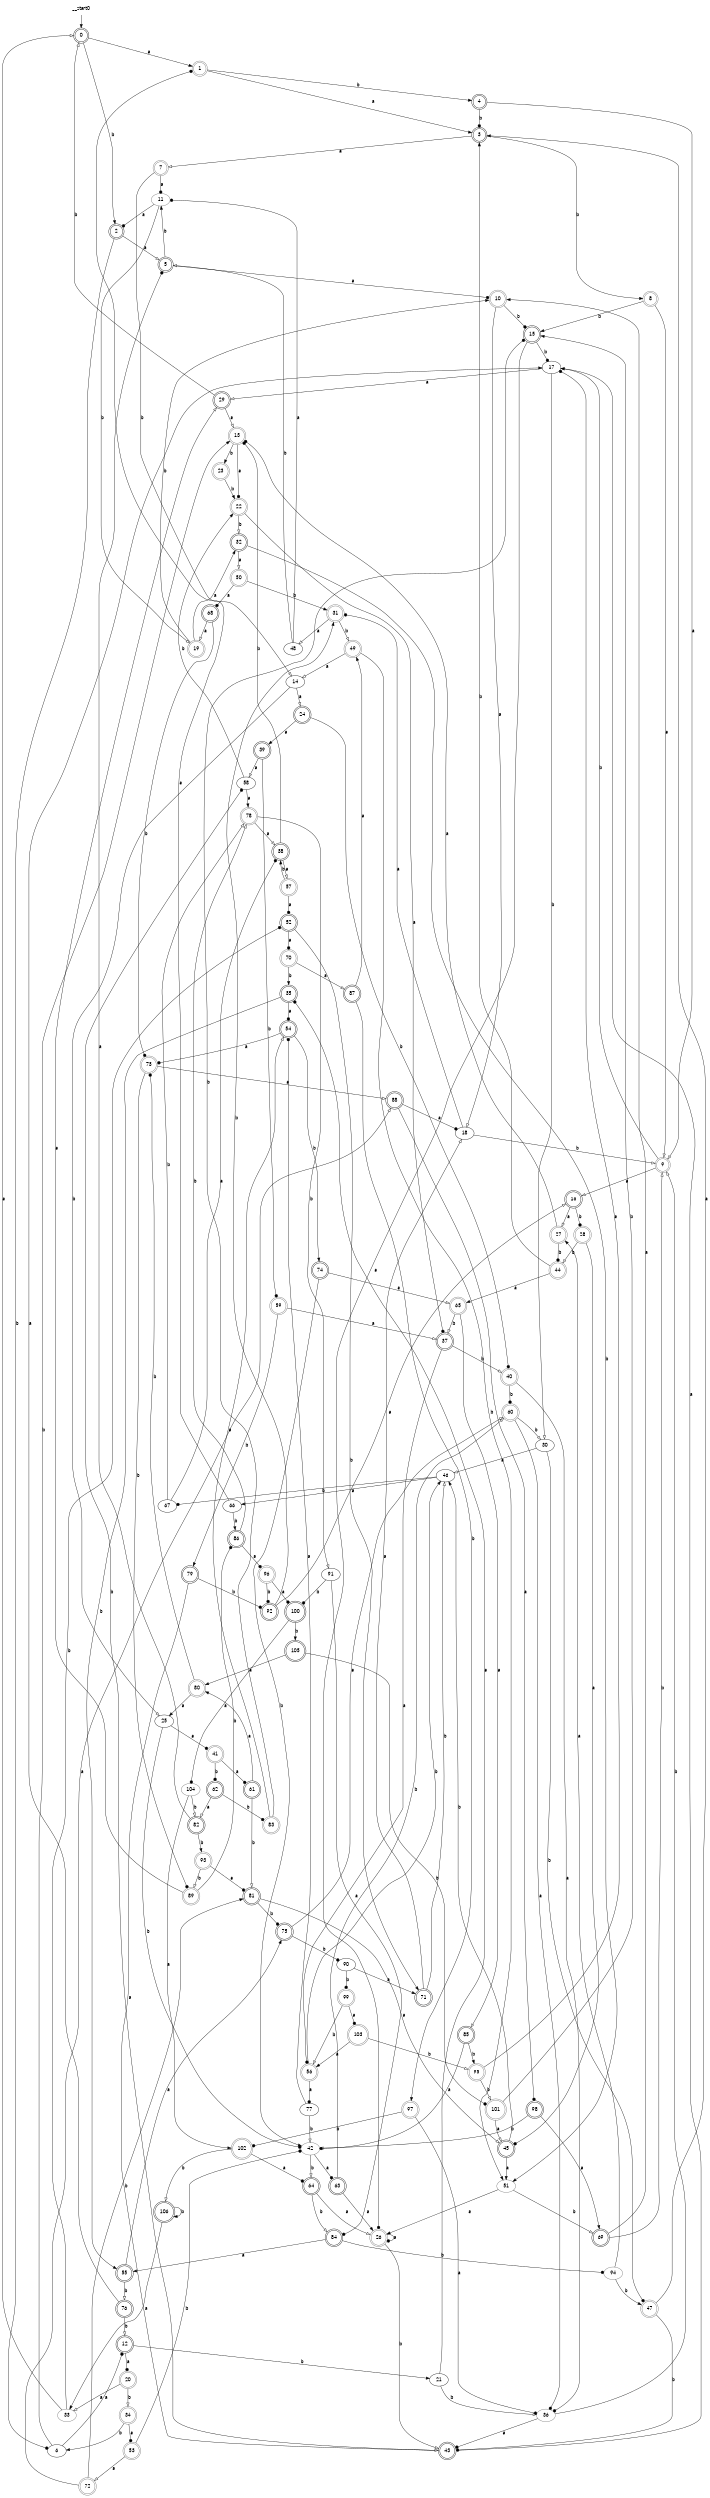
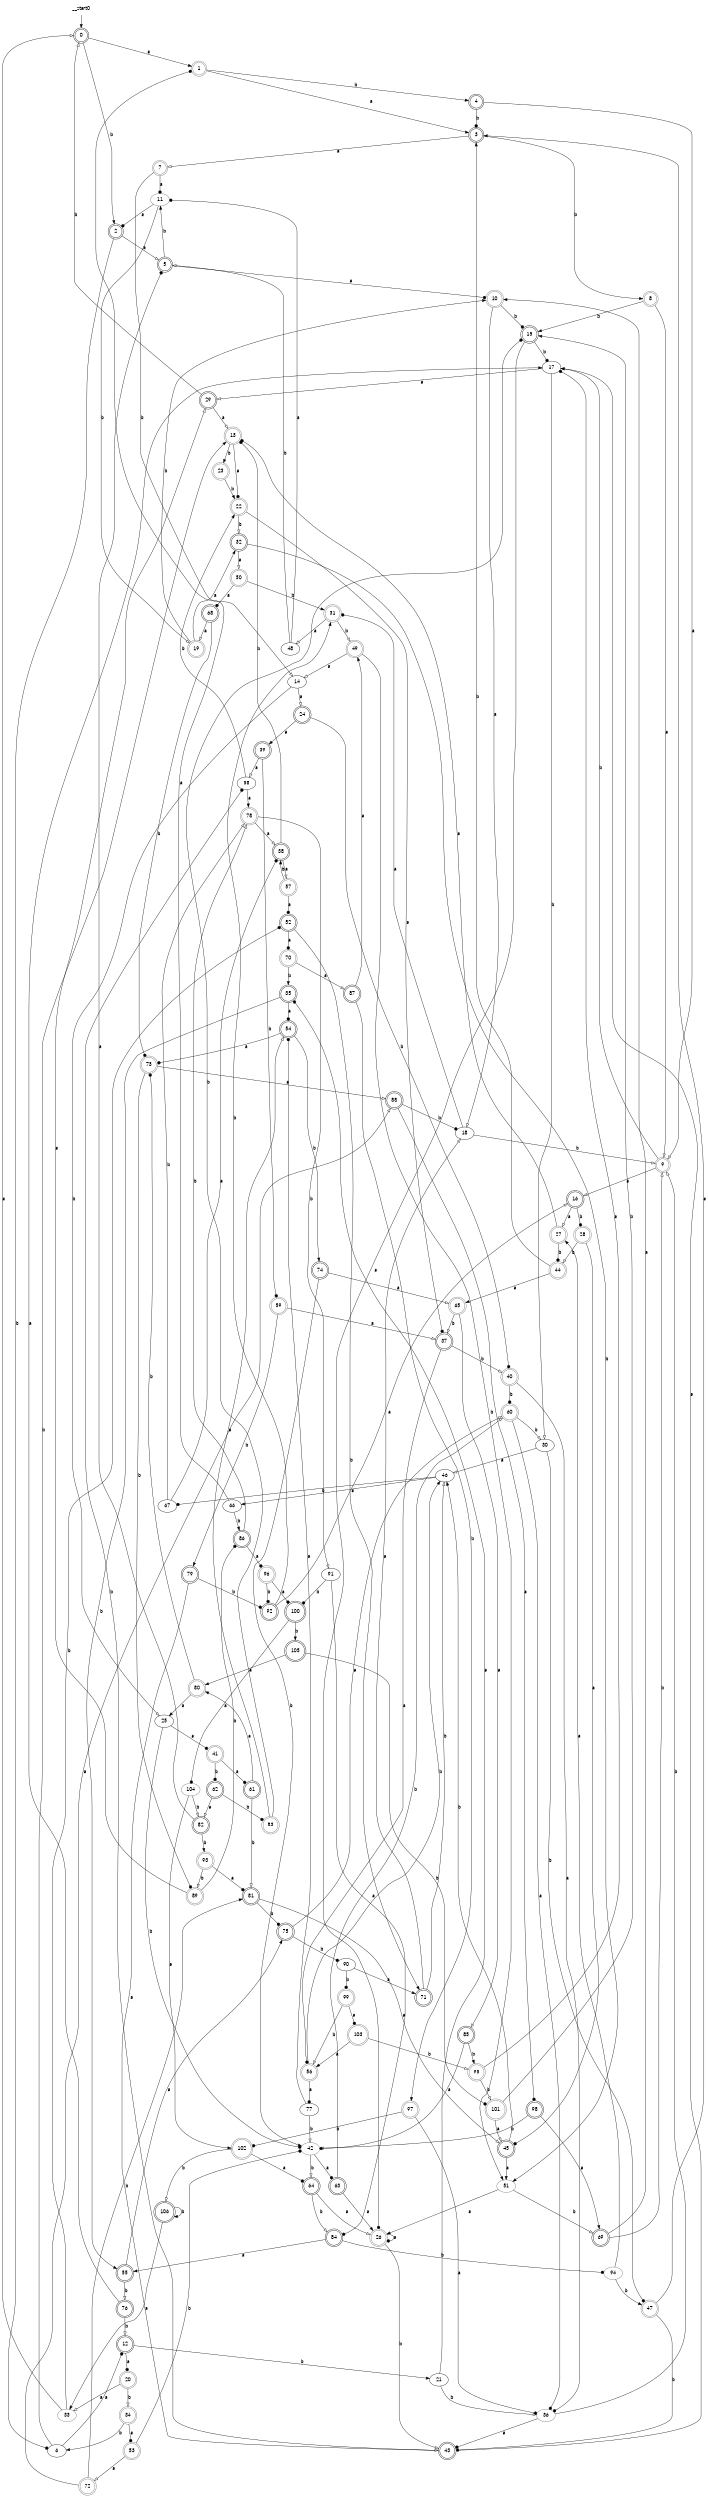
(439, 1118) -> (440, 1118)
